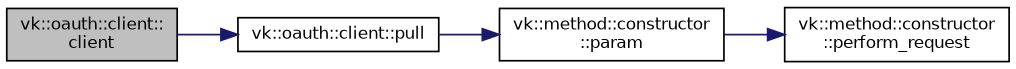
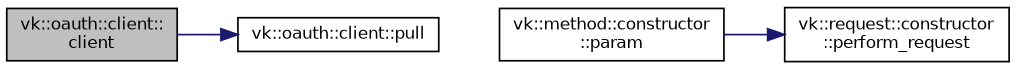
(461, 35) -> none
(897, 35) -> (897, 35)
